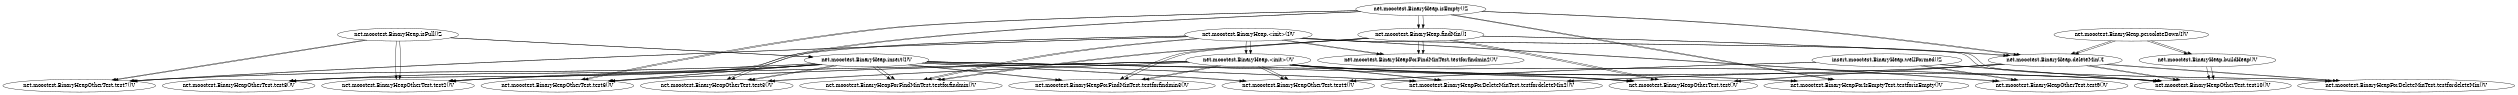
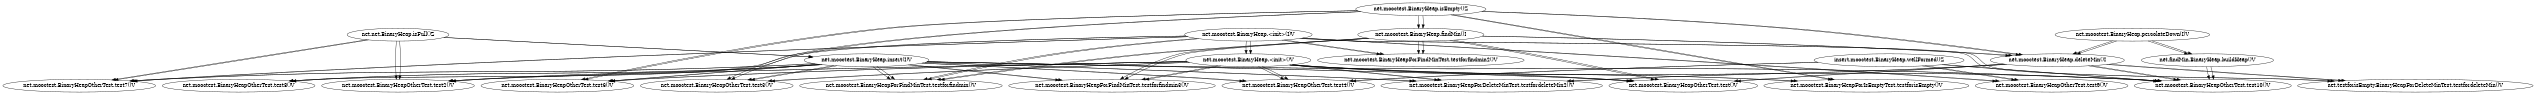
(398, 35) -> (398, 35)
(2207, 60) -> (2207, 60)
(2406, 86) -> (2415, 86)
